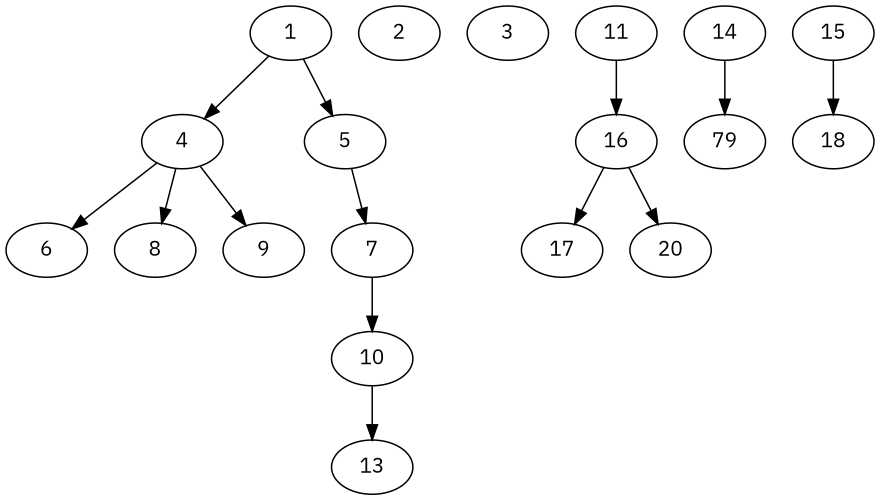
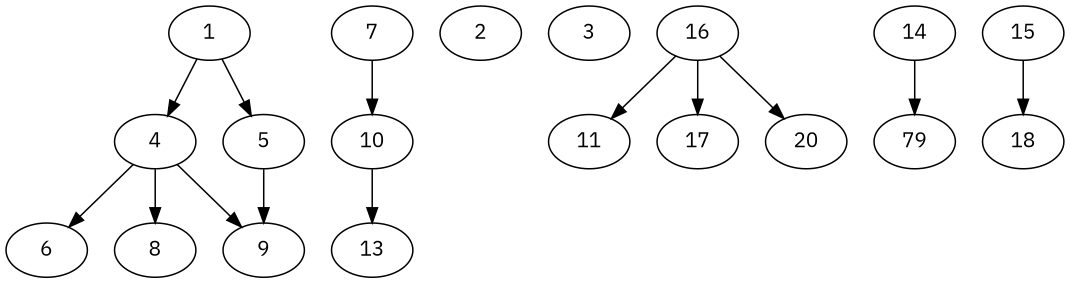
(616, 80) -> (649, 82)
(357, 189) -> (264, 189)
